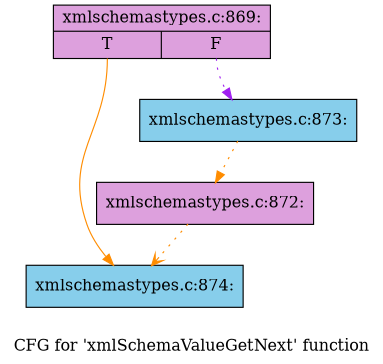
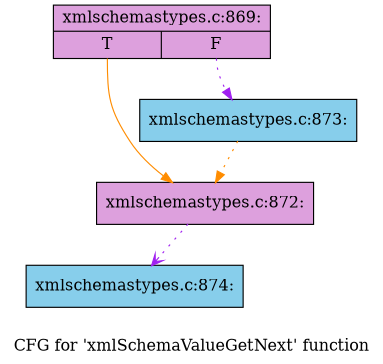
(83, 159) -> (120, 124)
(174, 241) -> (174, 241)
